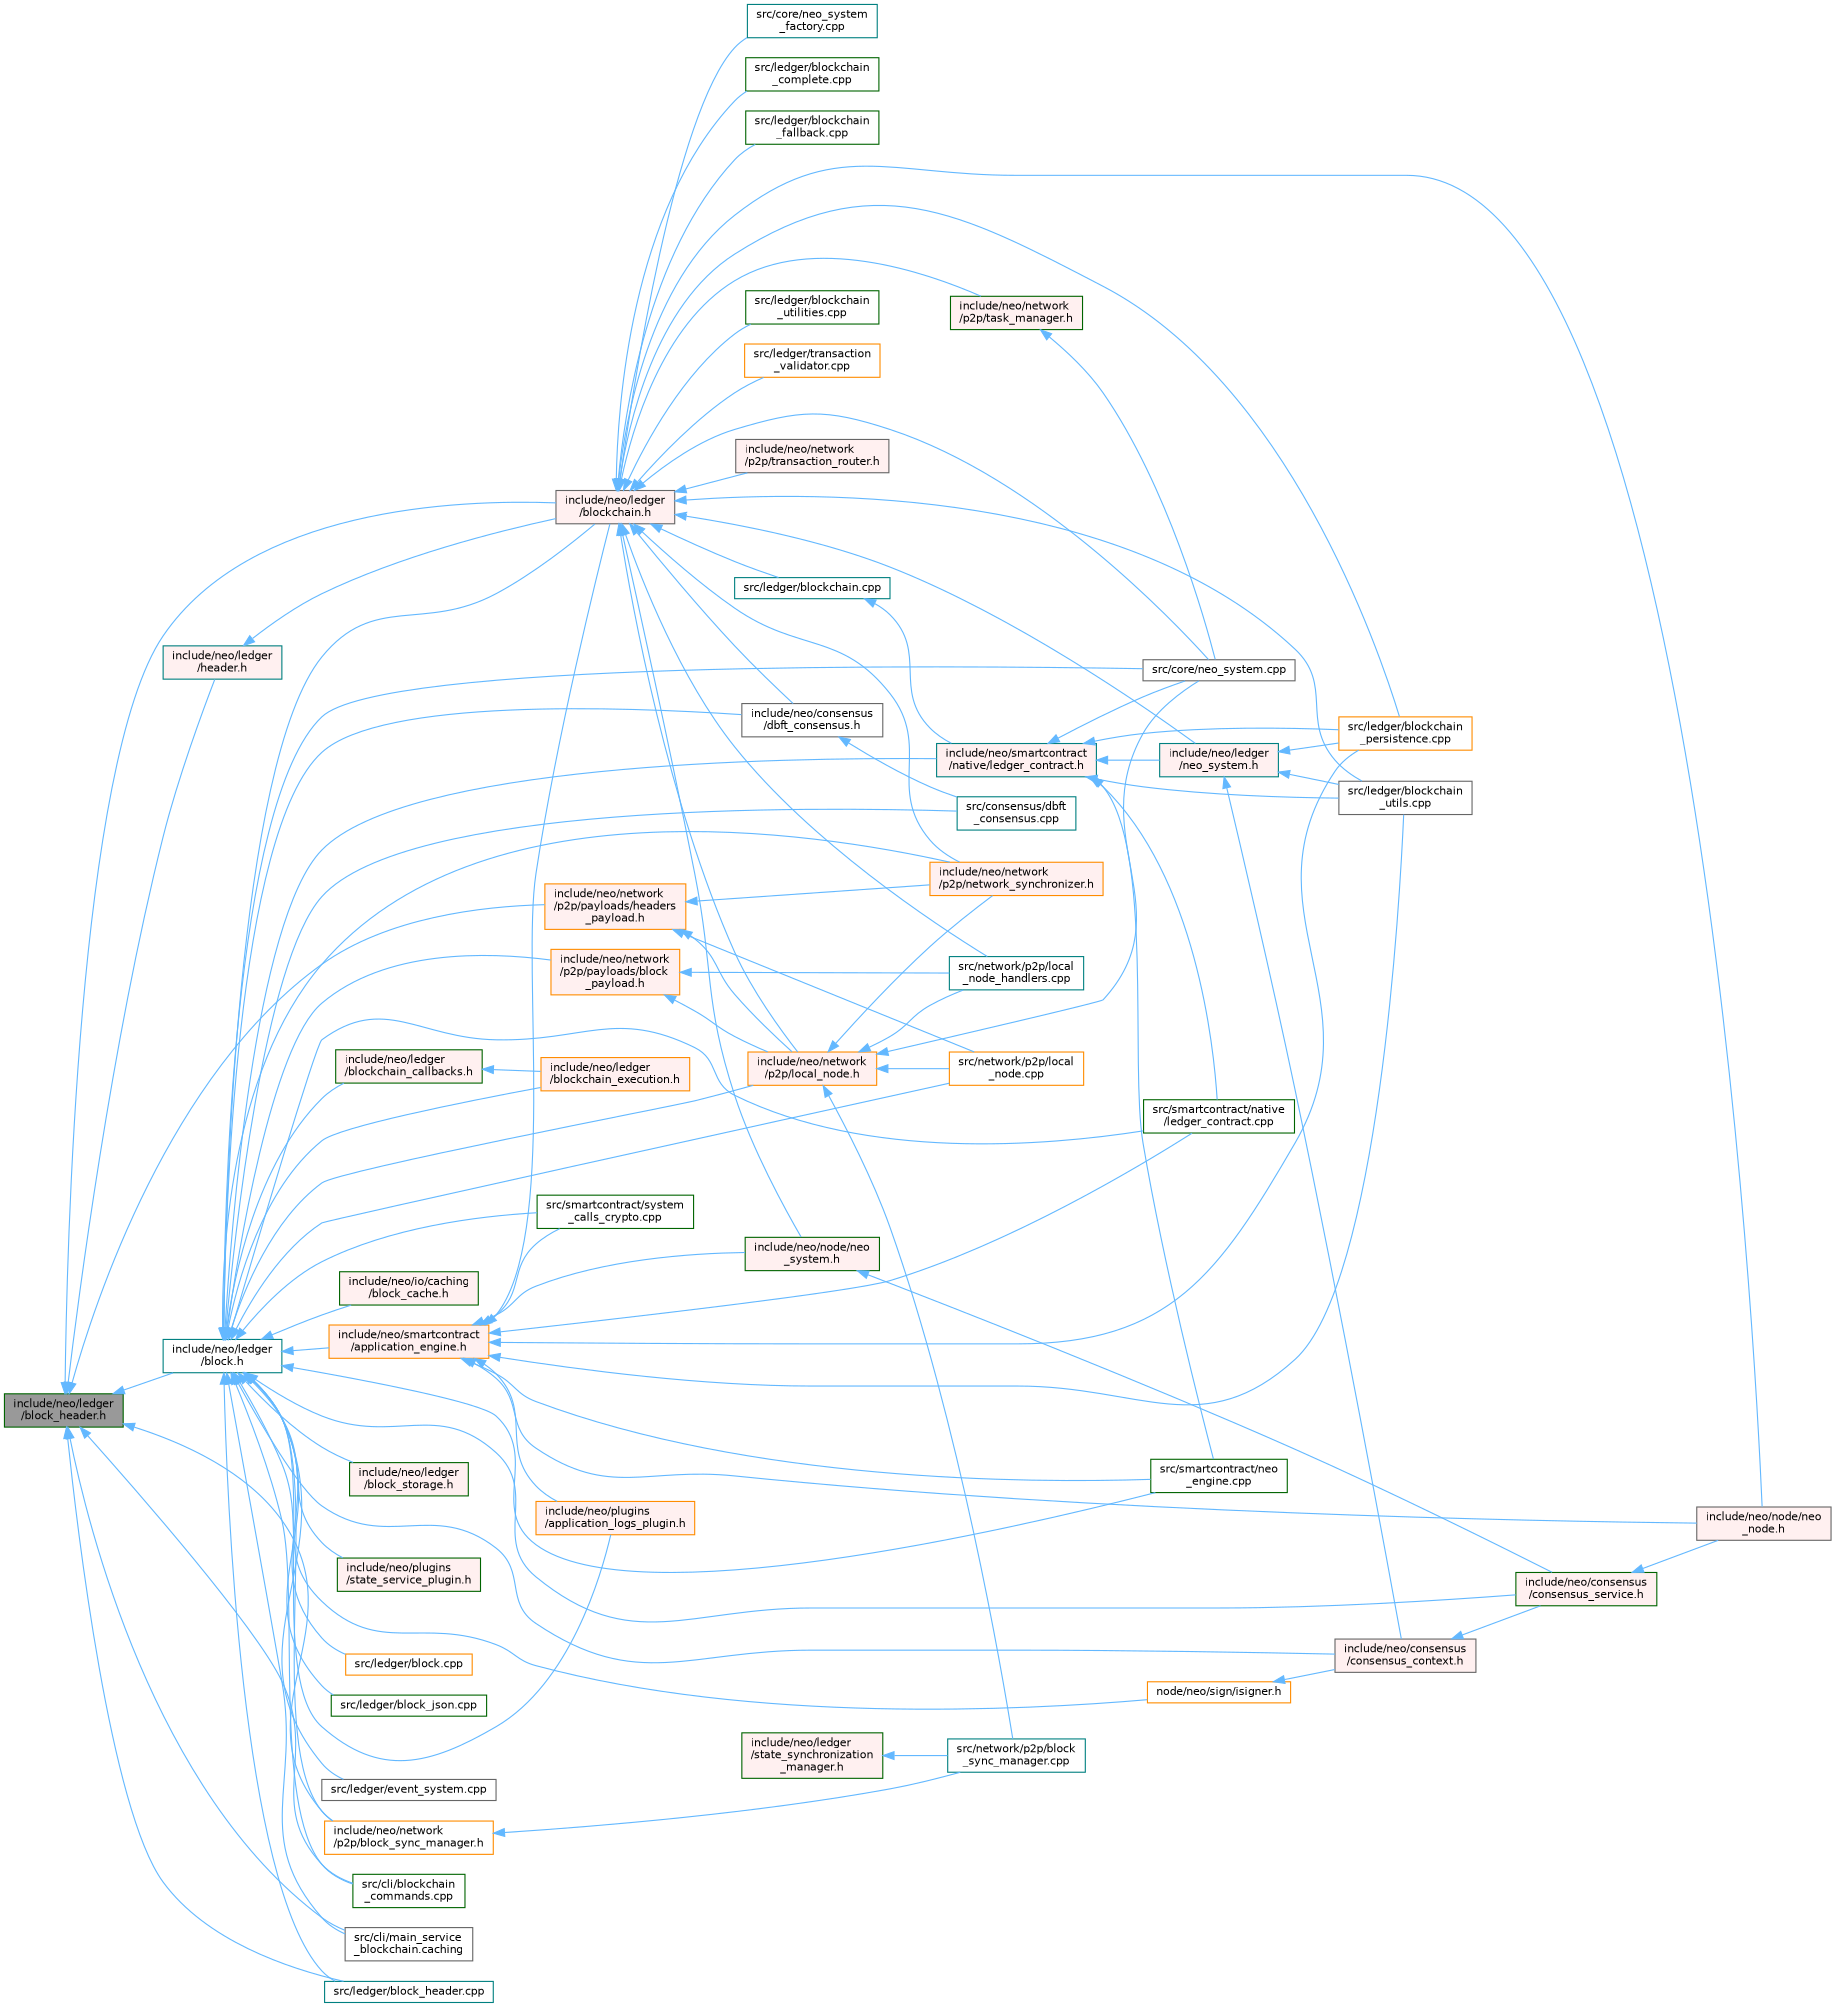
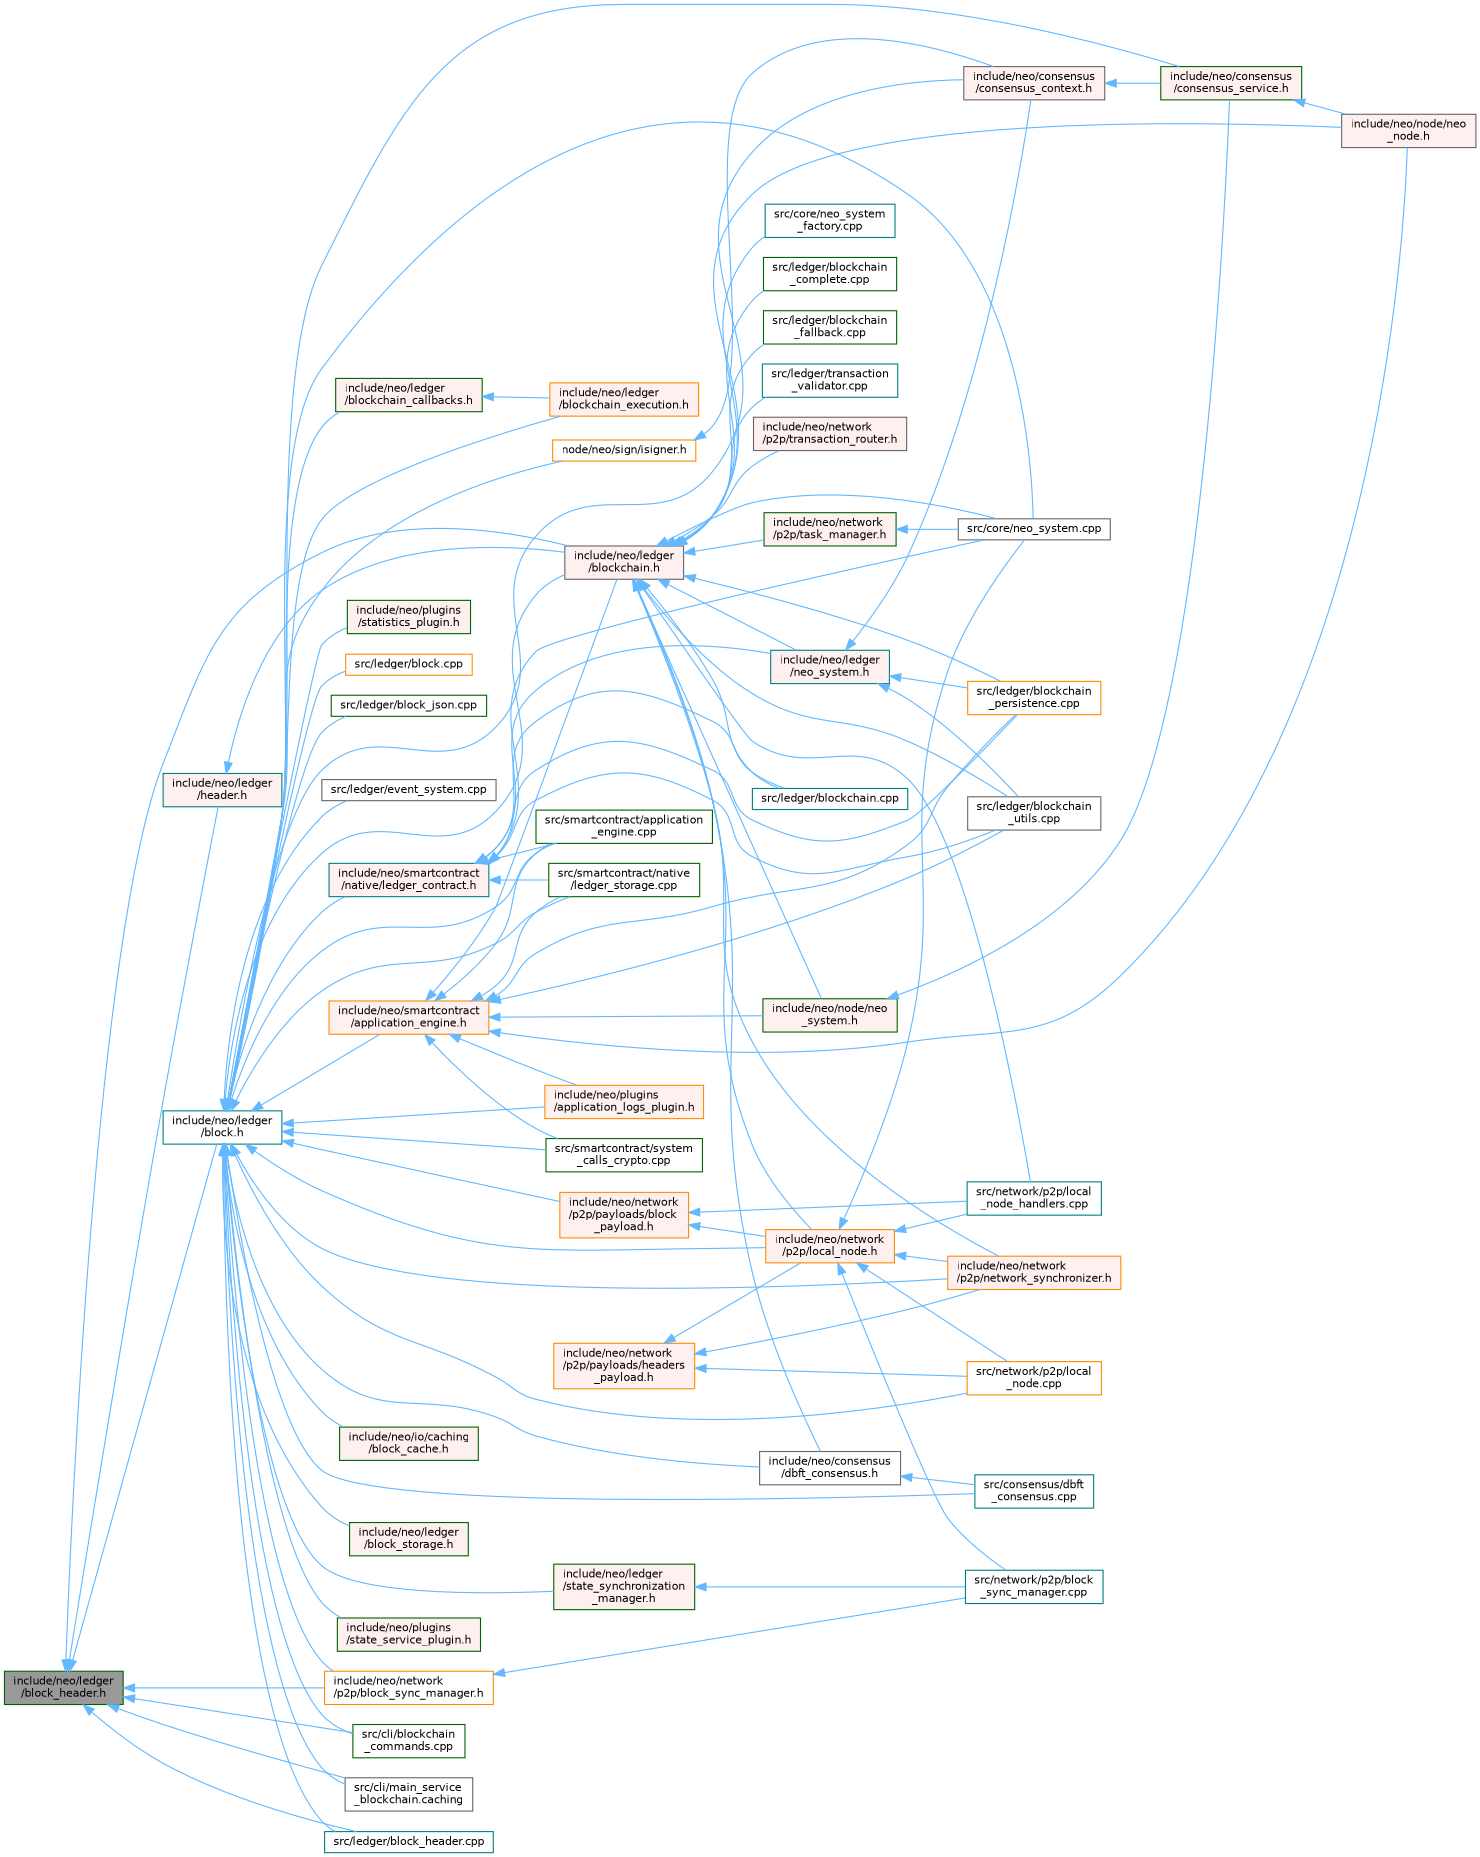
(812, 307) -> none
(812, 361) -> (830, 381)
none -> (409, 617)
(910, 675) -> (598, 693)
(218, 1070) -> none
(1219, 1116) -> (624, 880)
(1219, 1476) -> (624, 827)
none -> (290, 1513)
